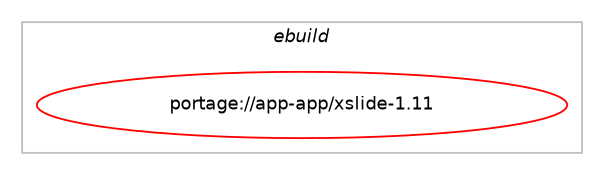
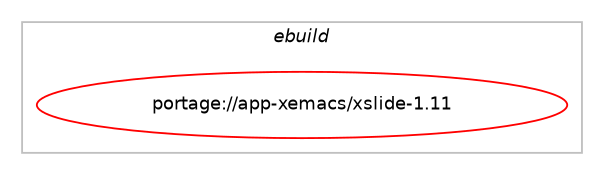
(302, 105) -> (302, 105)
